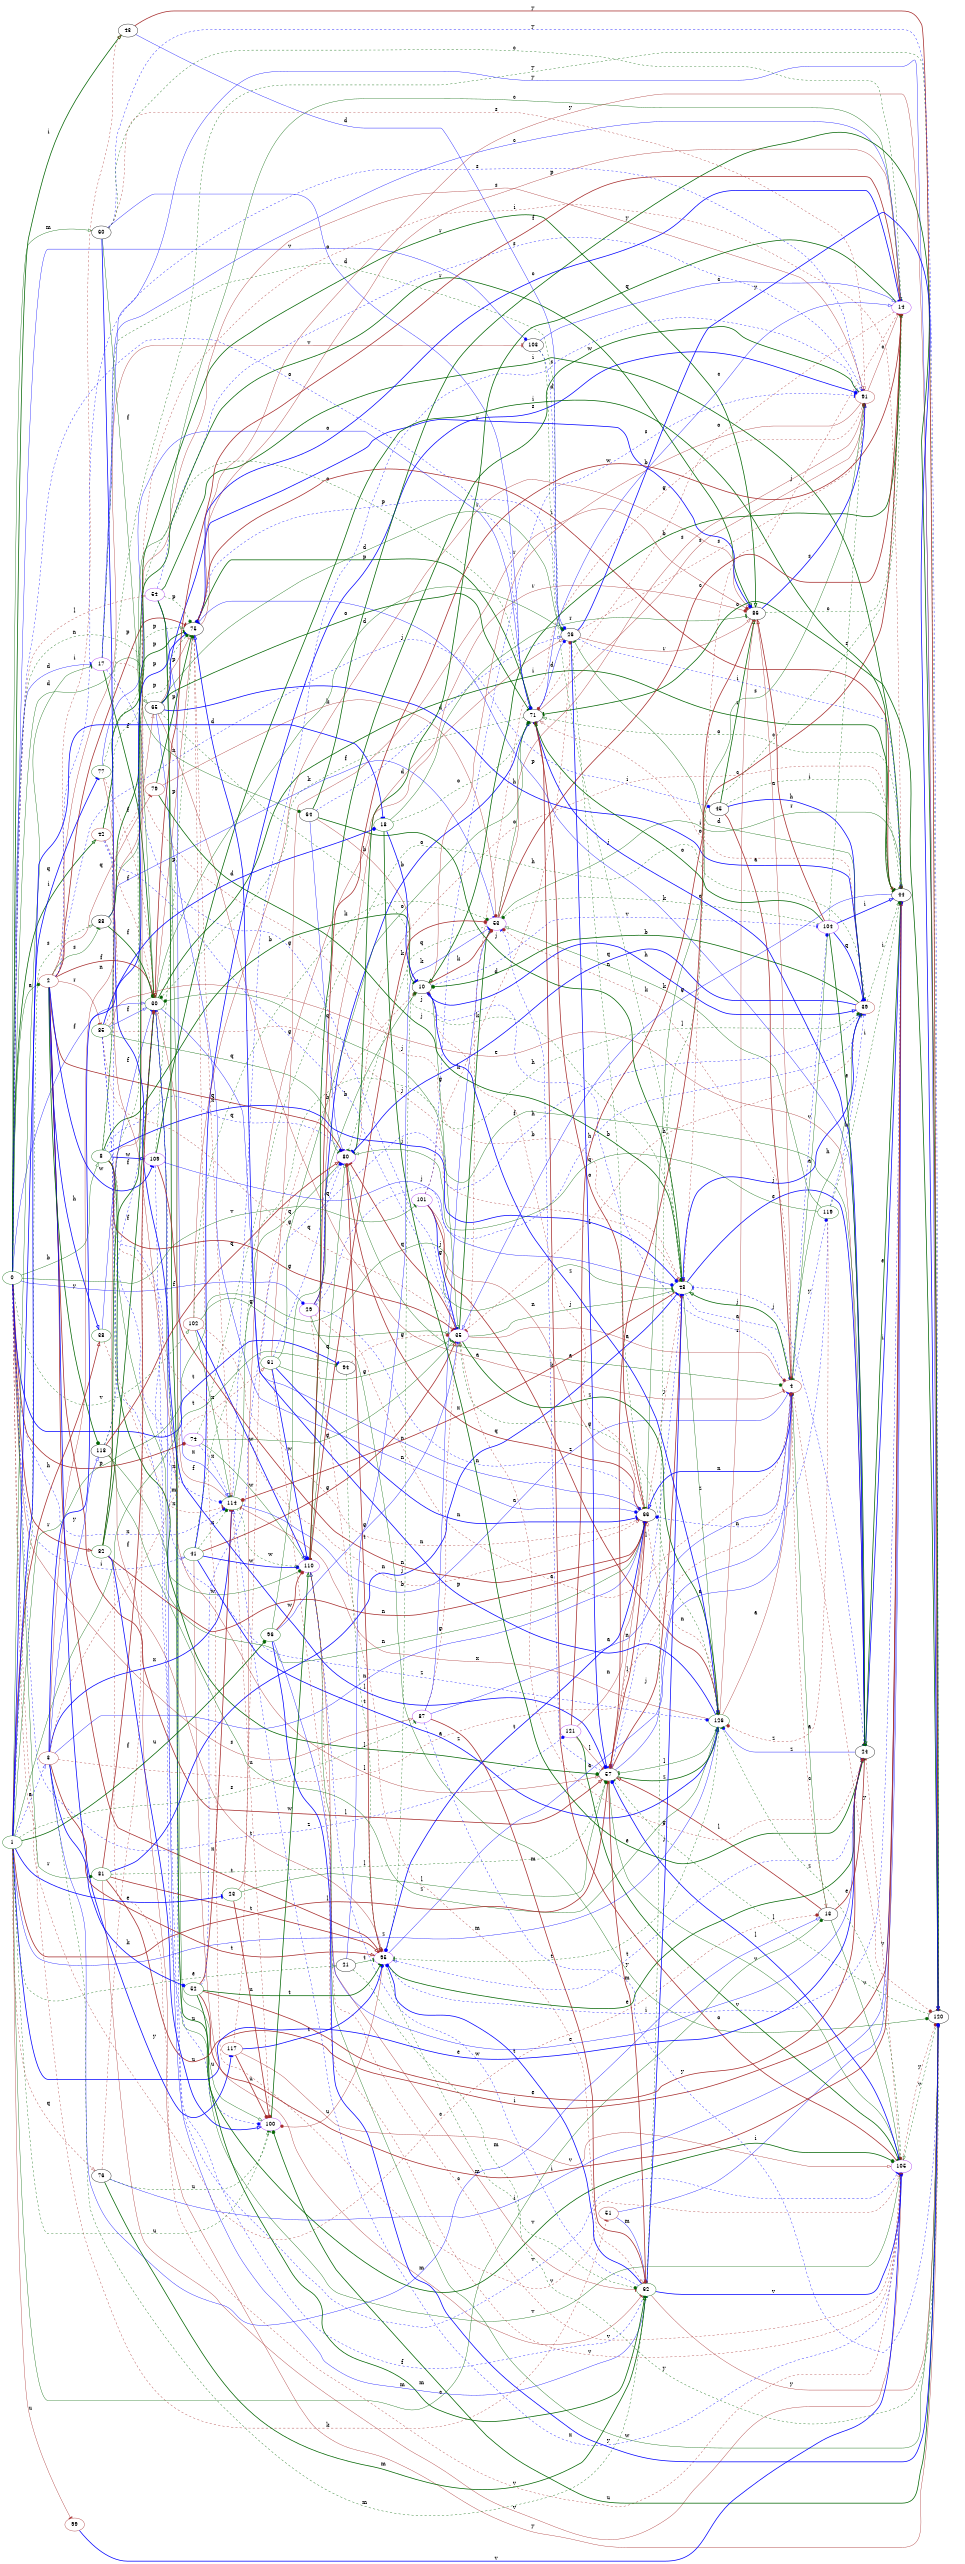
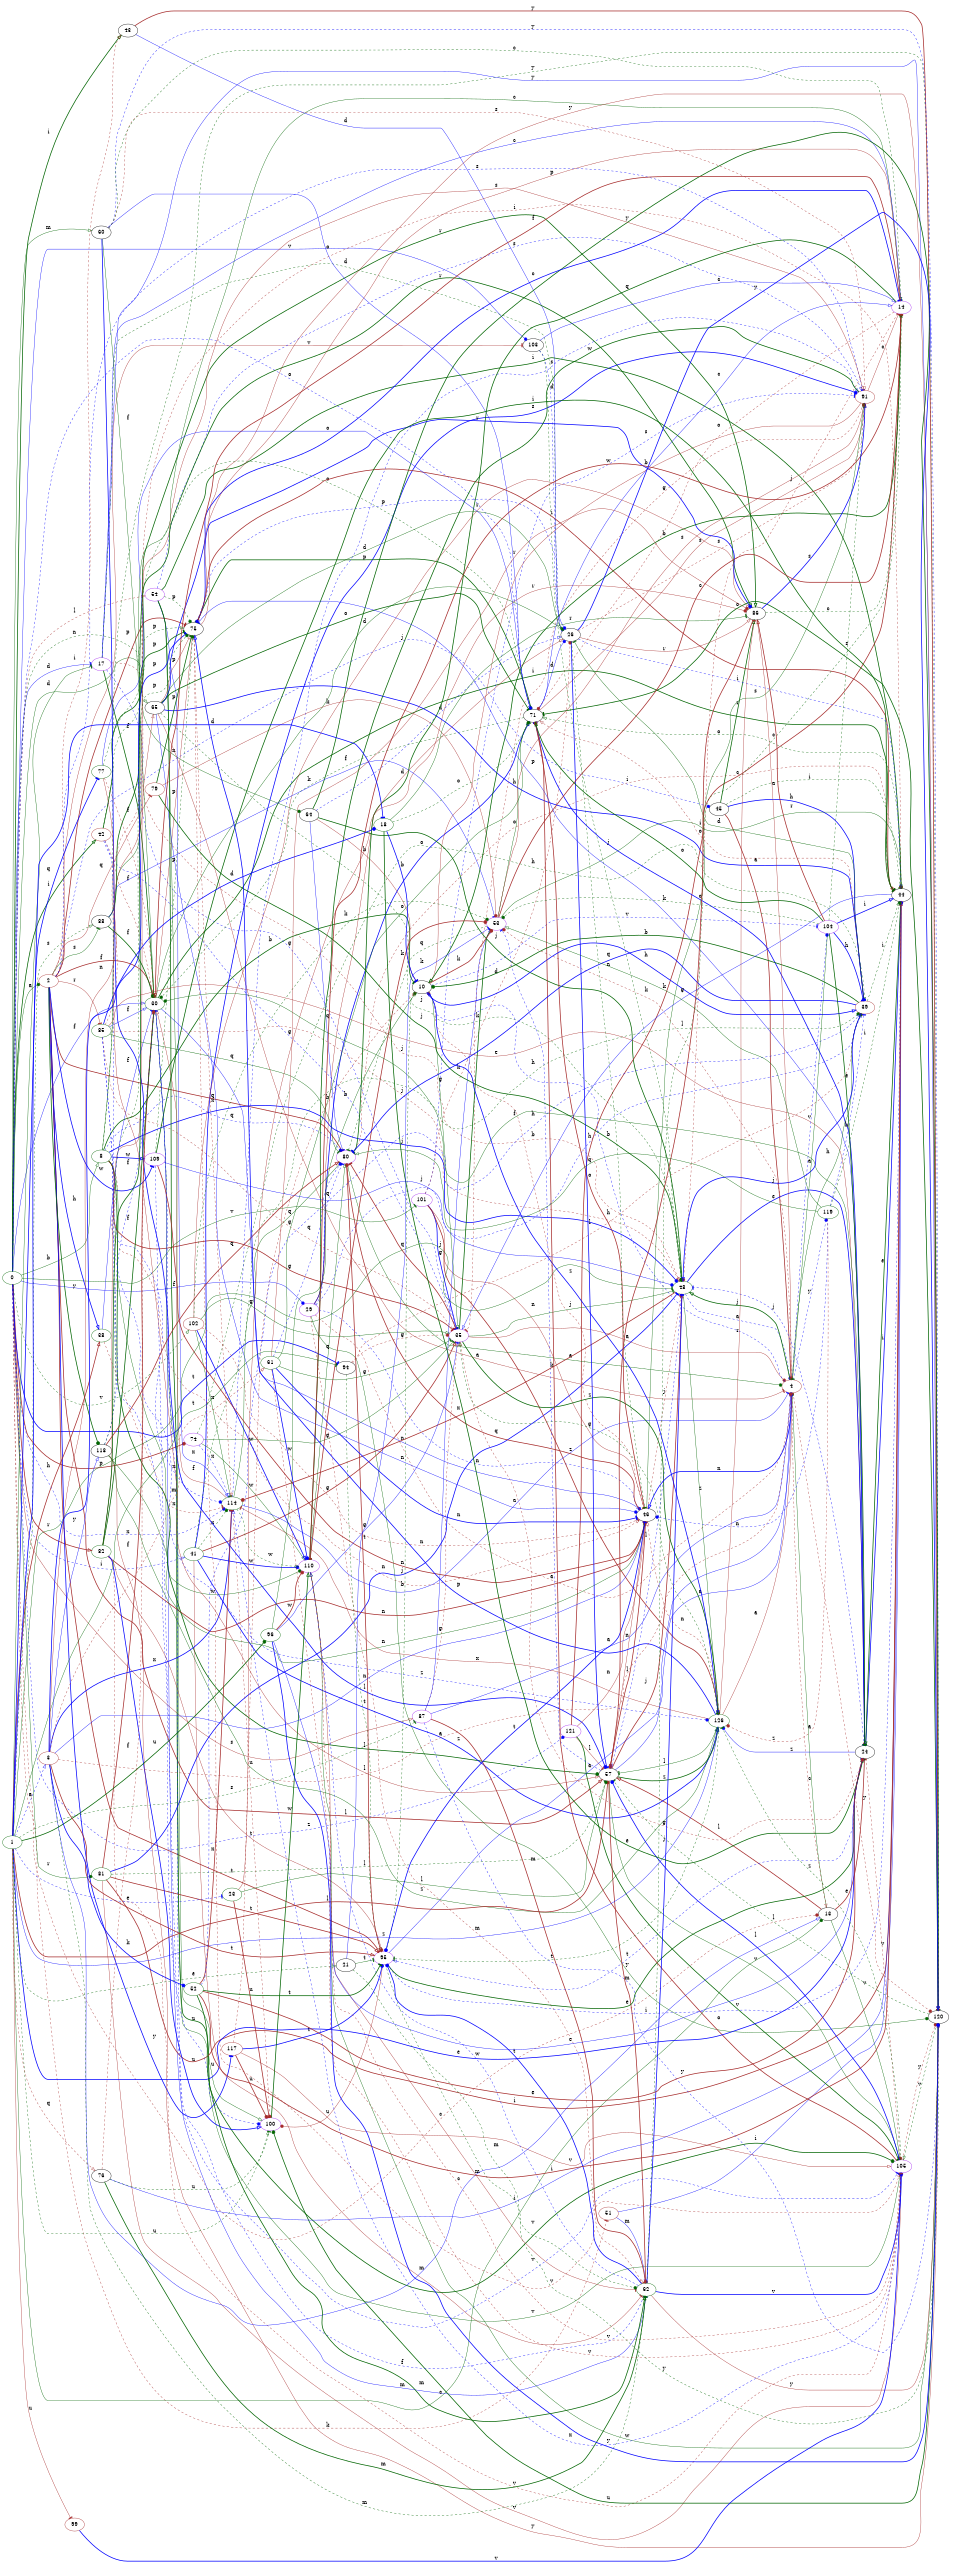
(847, 946) -> (847, 946)
(652, 1145) -> (627, 1208)
(646, 1515) -> (646, 1515)
(109, 1900) -> (109, 1900)
